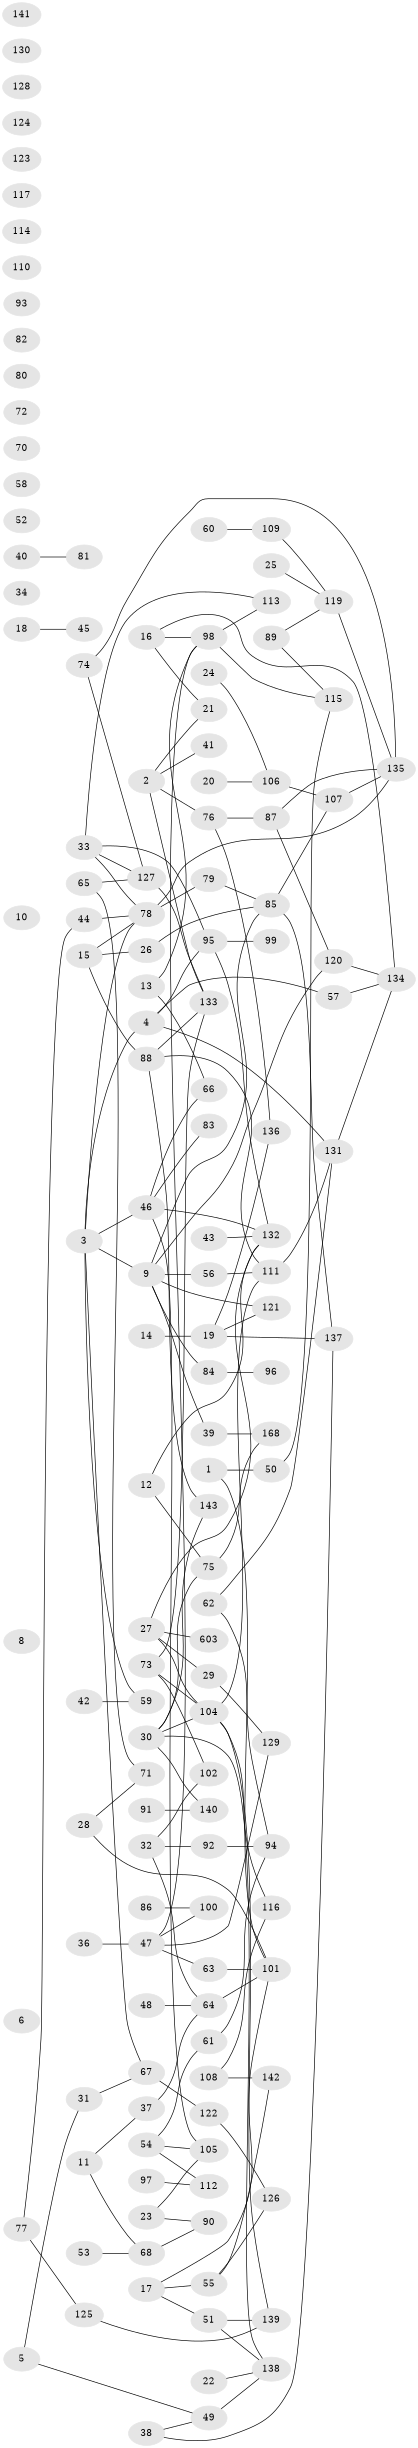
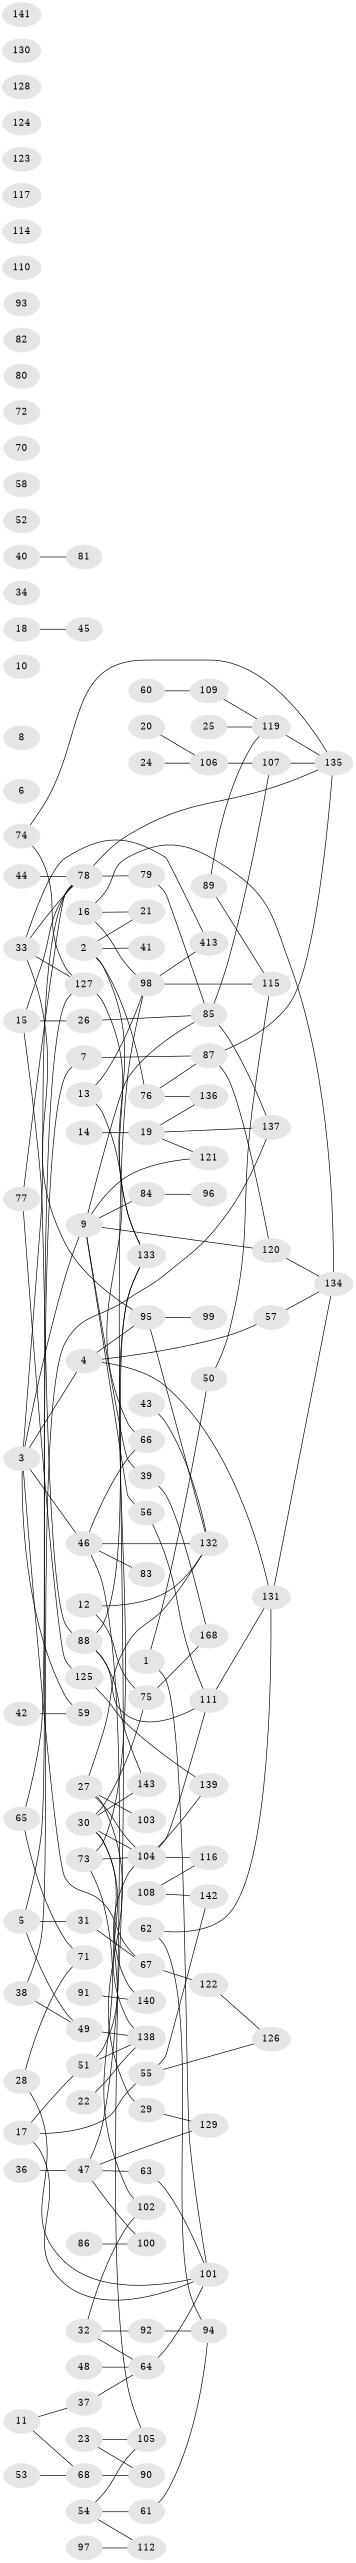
(271, 602) -> (209, 943)
none -> (84, 1058)
(45, 1572) -> (39, 1065)
(209, 1640) -> (147, 1821)
(240, 2320) -> (115, 1962)
